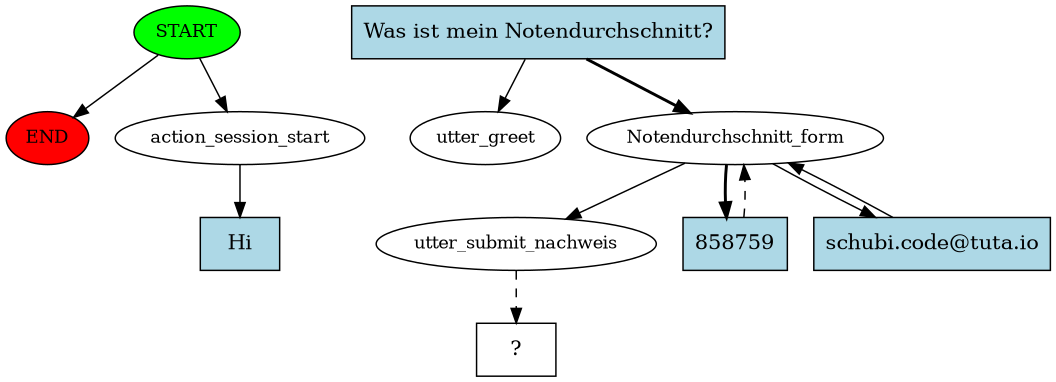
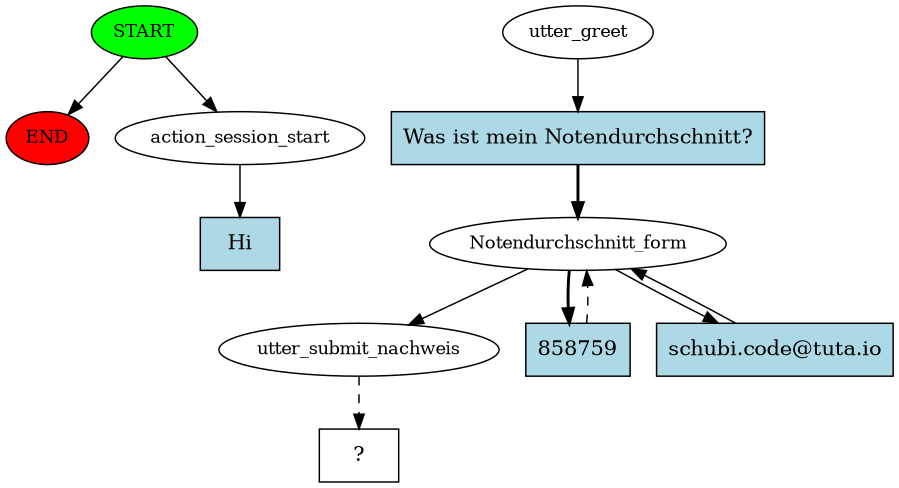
(515, 79) -> (578, 78)
